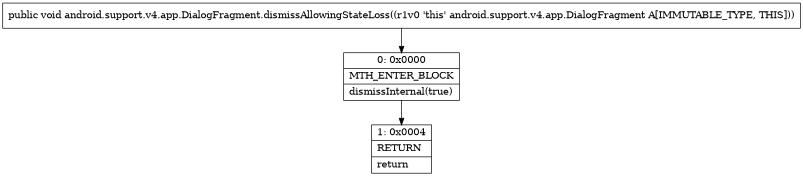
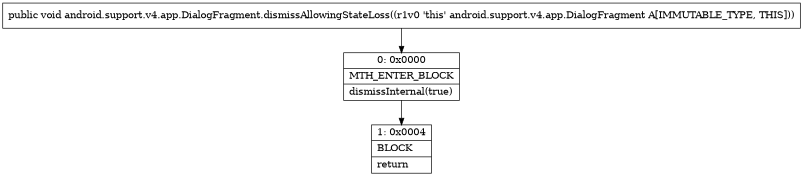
(399, 148) -> (395, 148)
